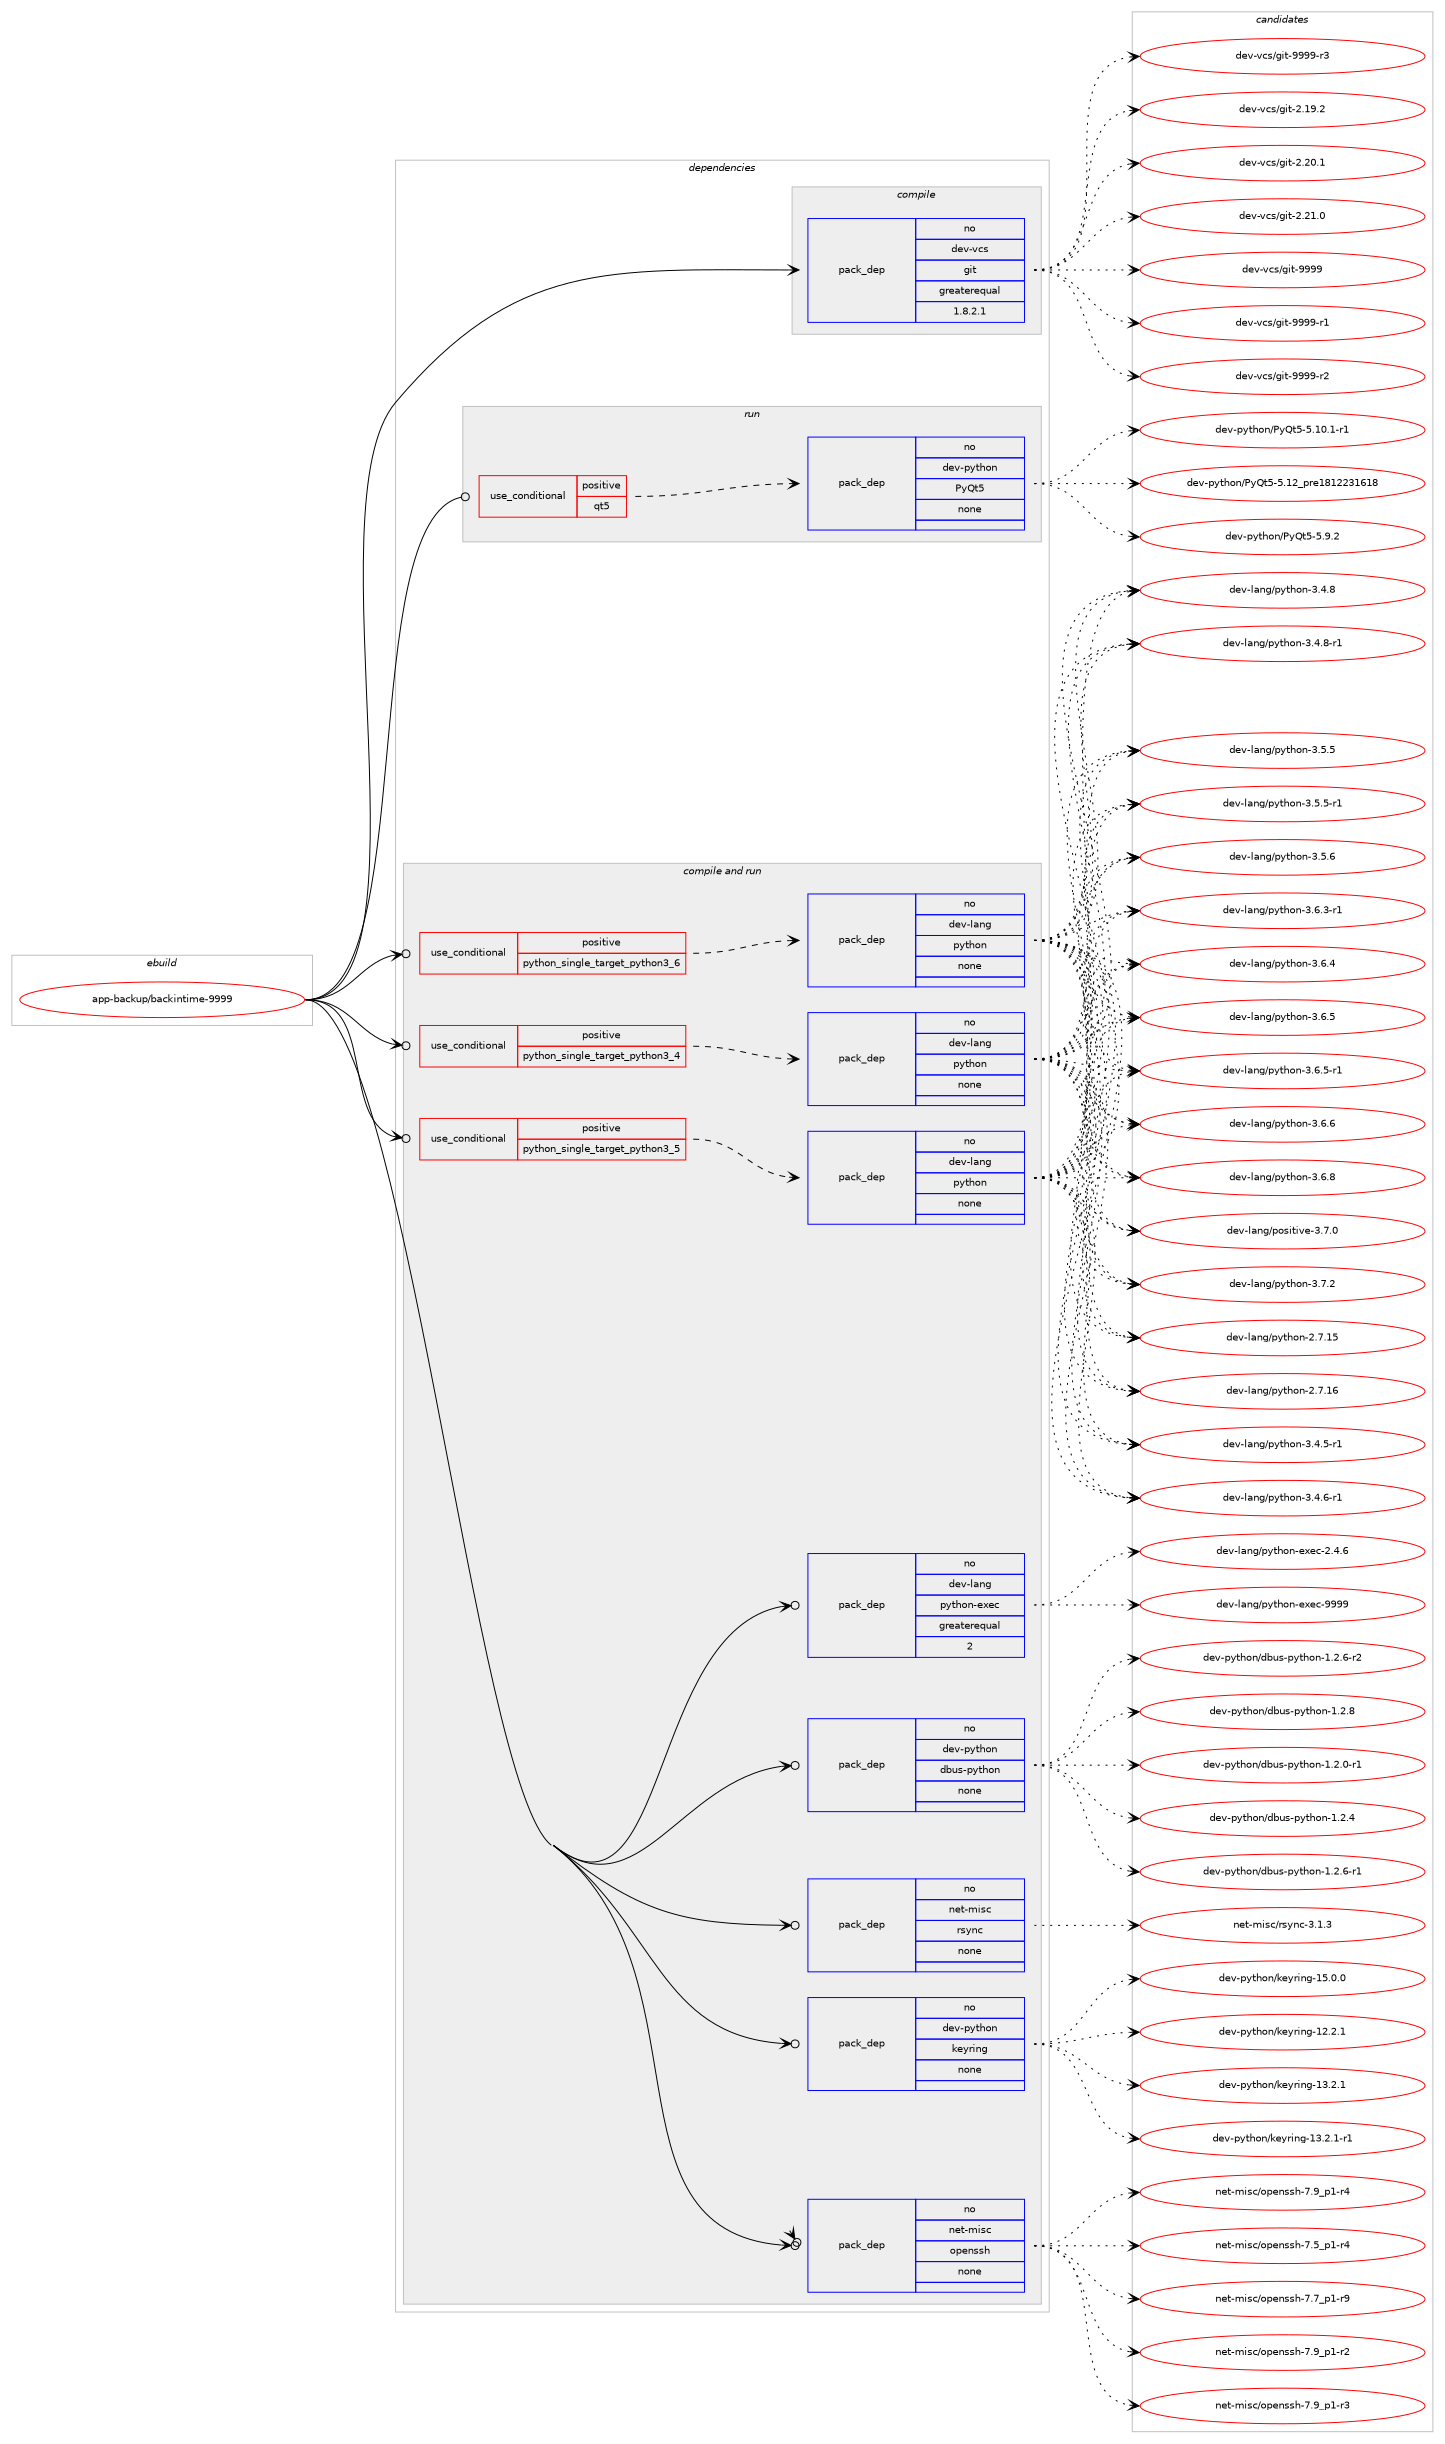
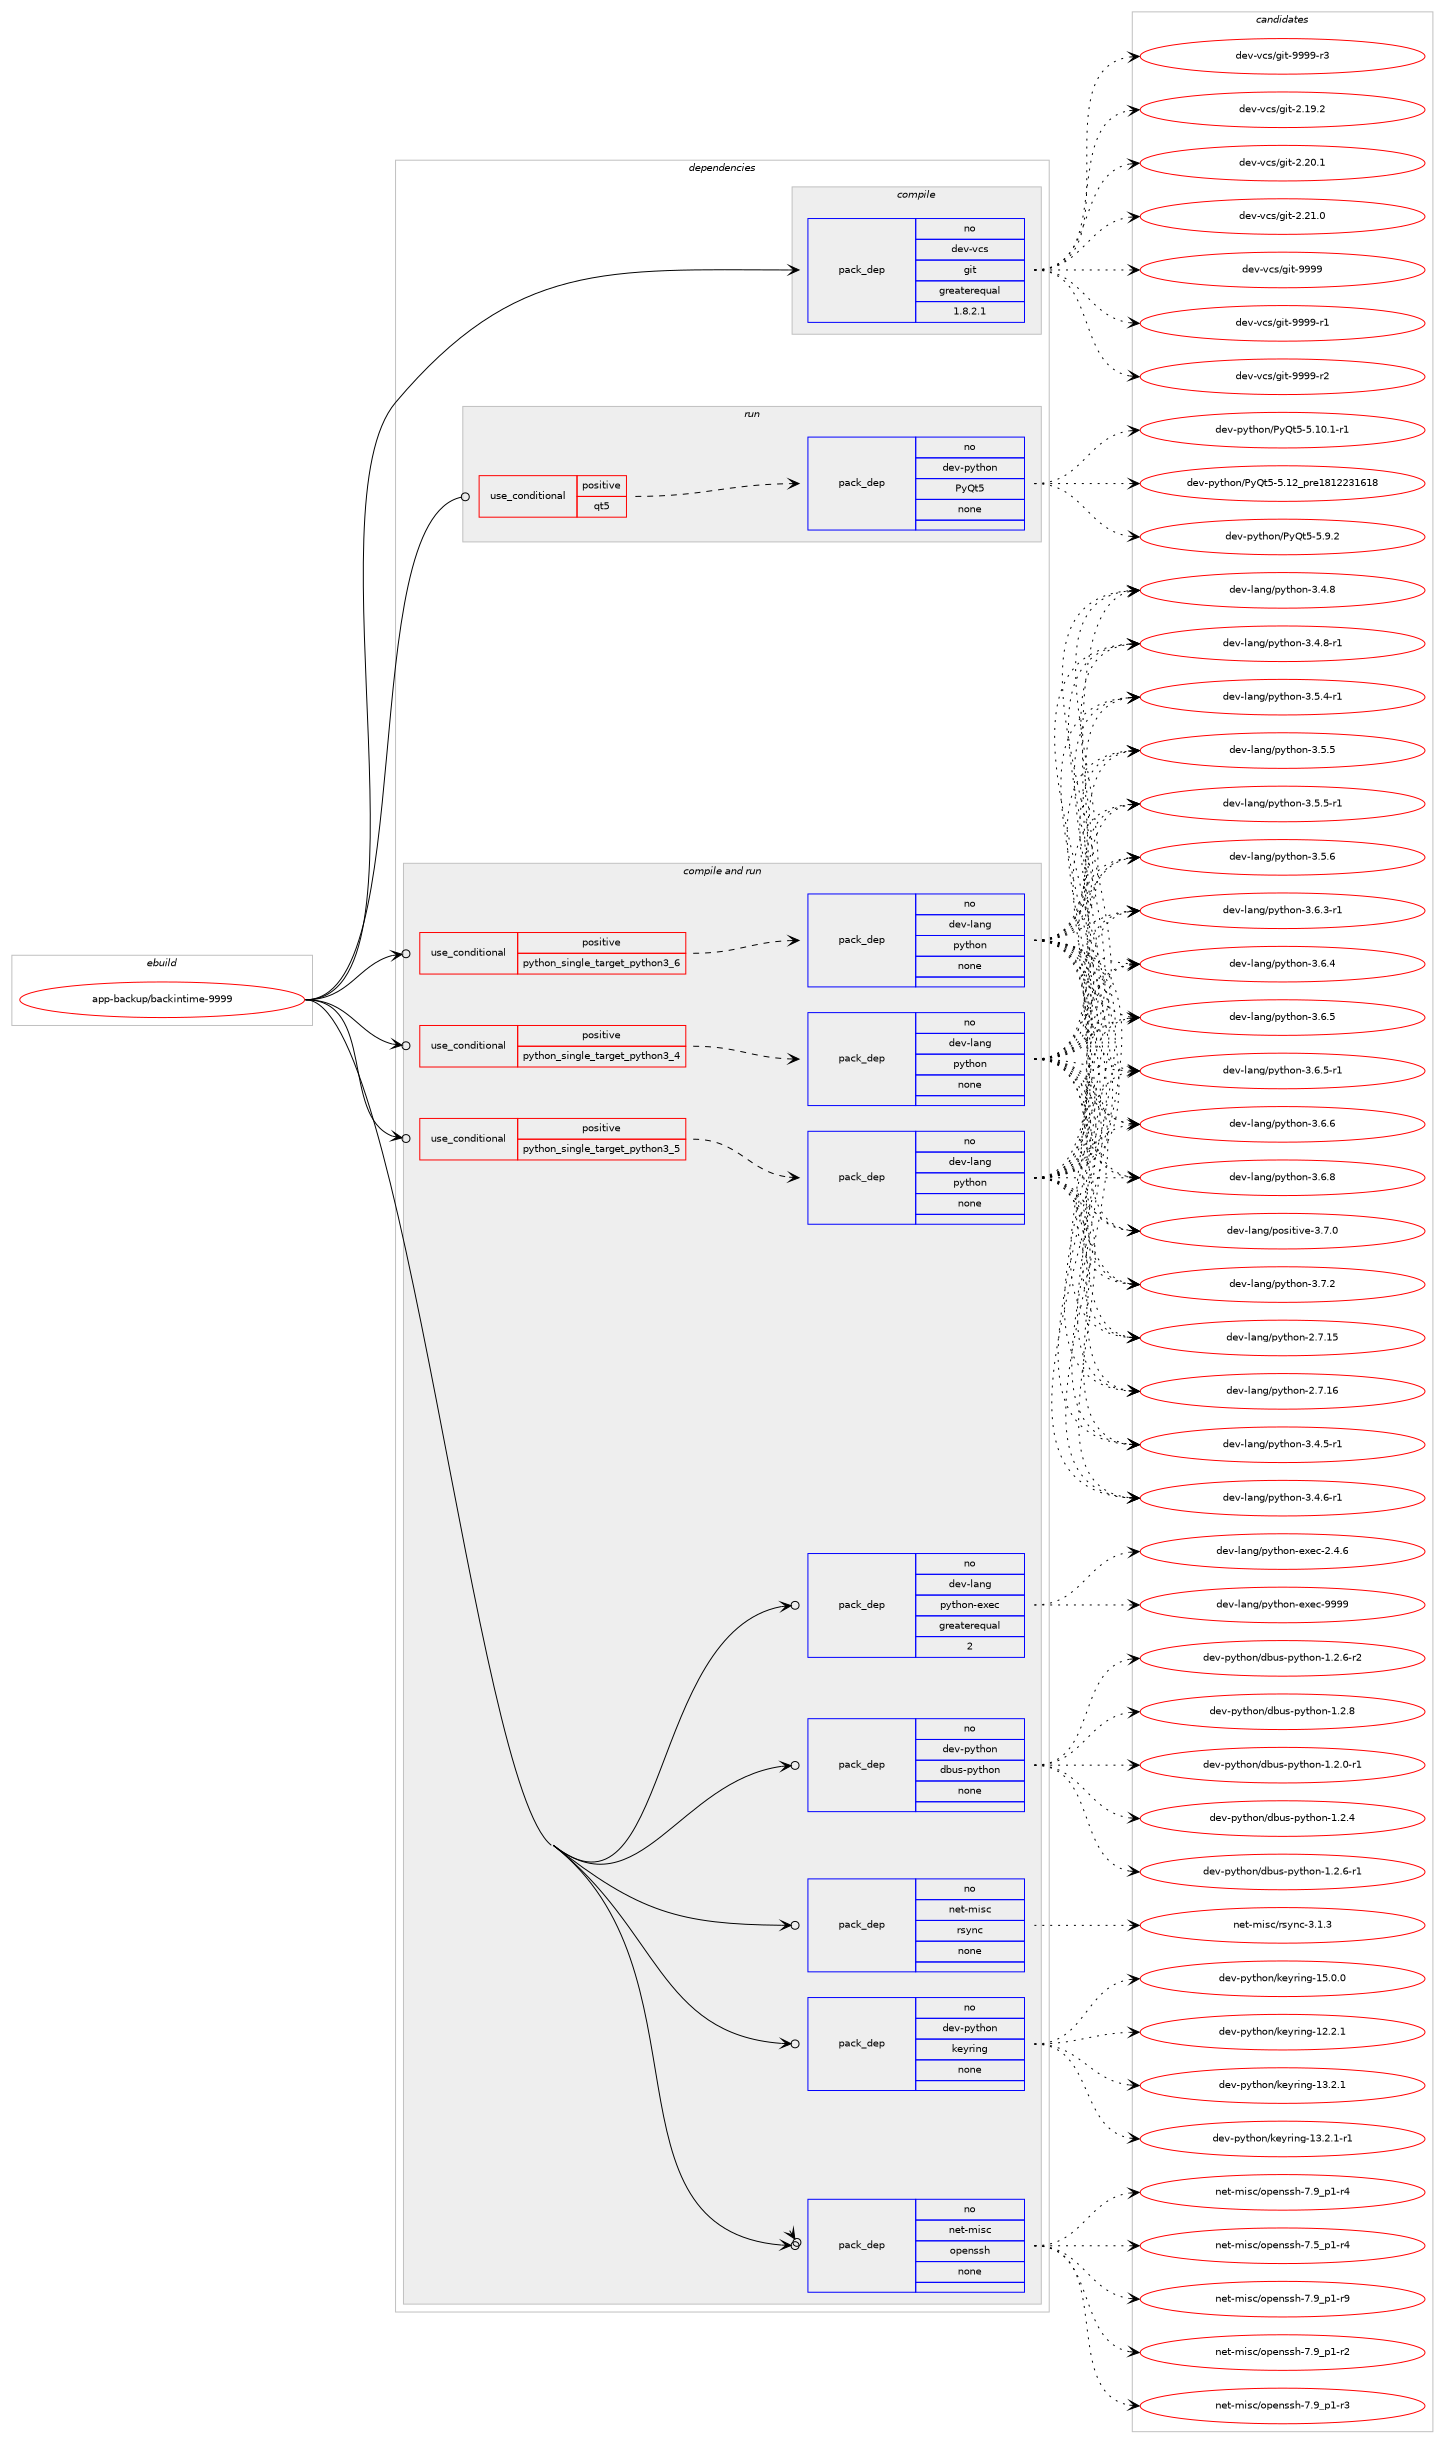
none -> (1283, 697)
(1283, 2299) -> (1283, 2299)
